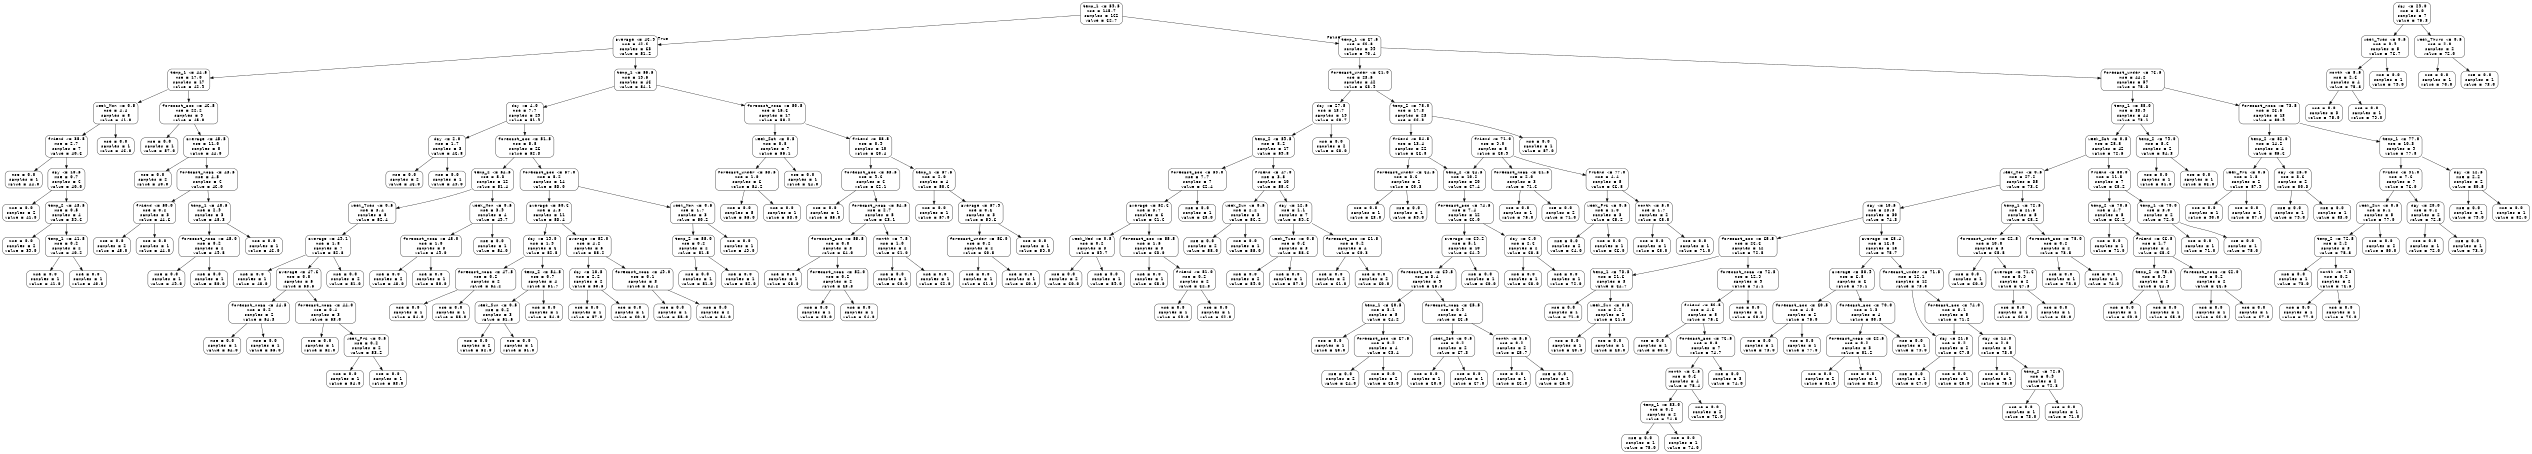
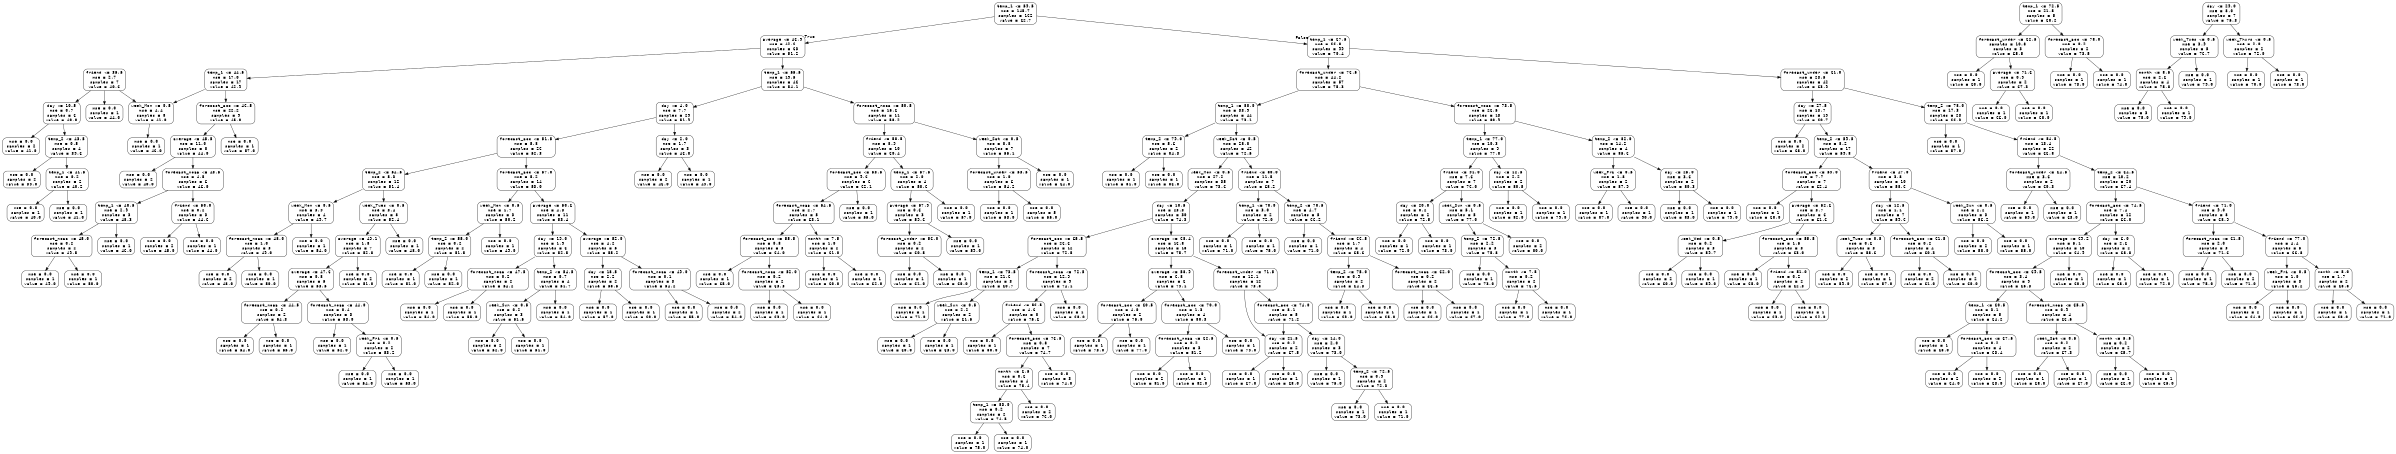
(775, 113) -> (884, 113)
(1411, 113) -> (1946, 113)
(92, 129) -> (126, 95)
(1480, 162) -> (2163, 196)
(2022, 194) -> none
(1989, 246) -> (2008, 47)
(288, 262) -> (394, 229)
(1611, 279) -> (998, 279)
